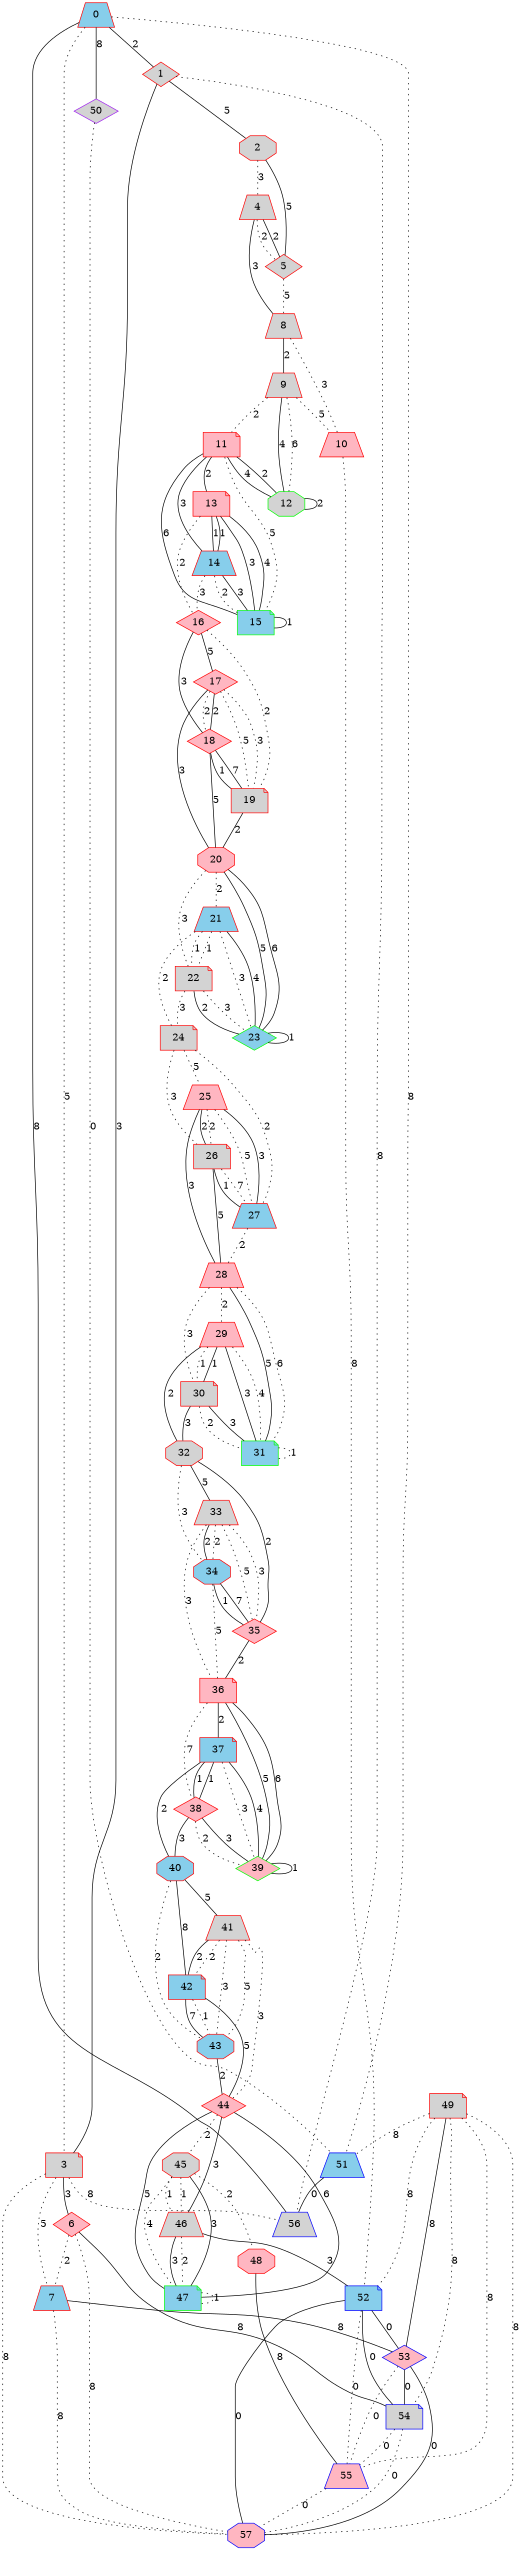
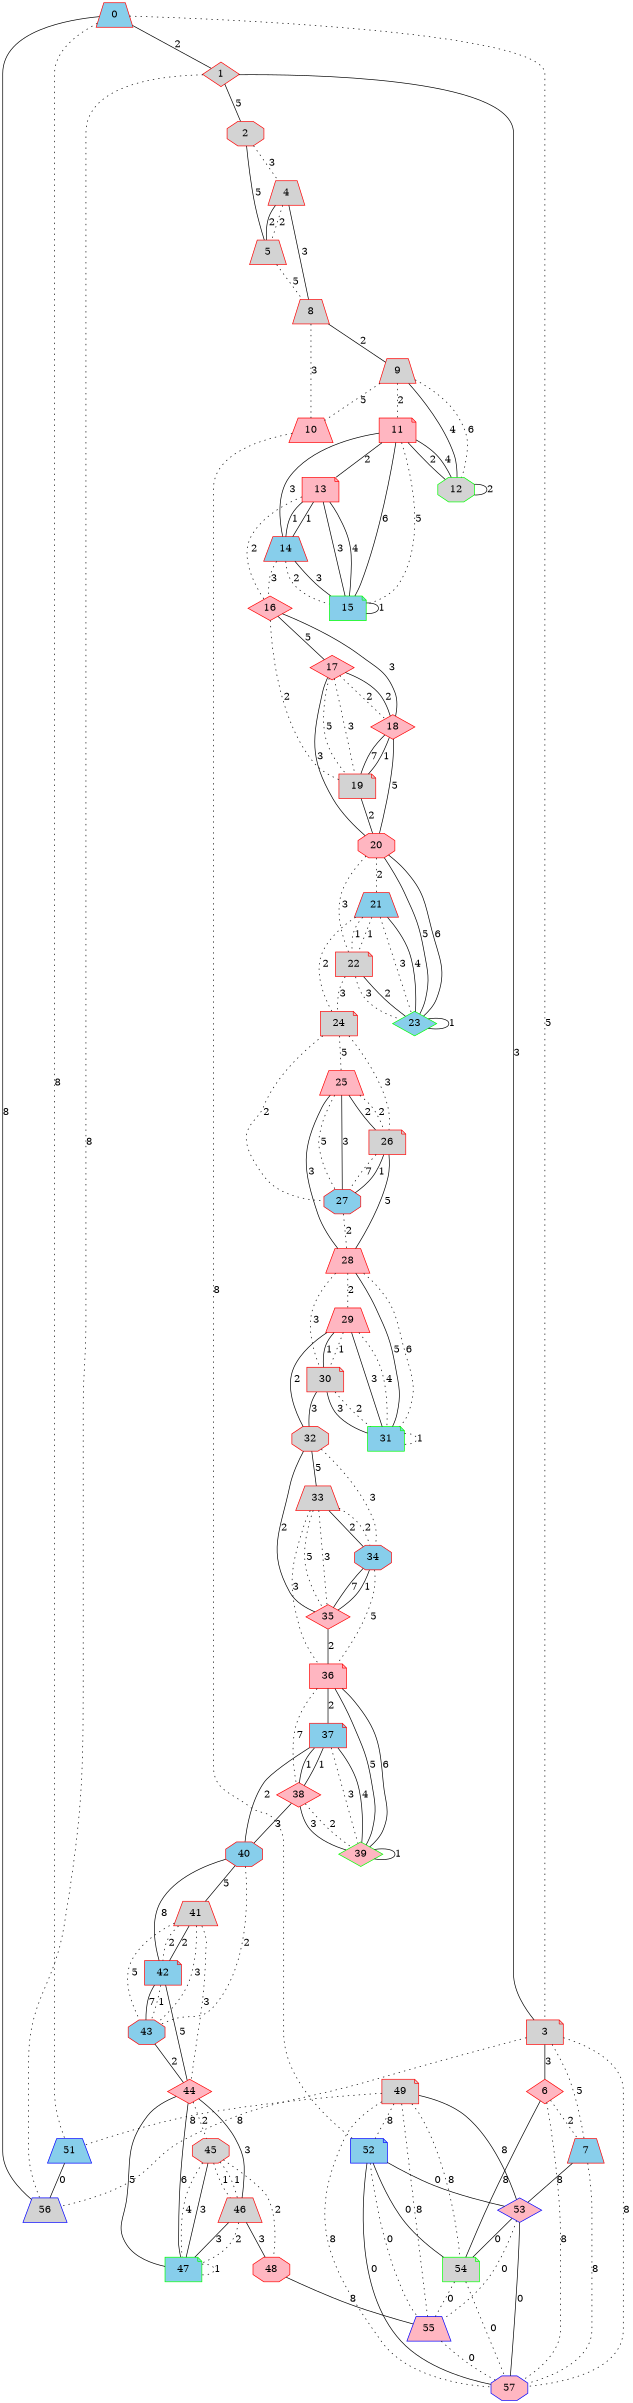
(96, 111) -> none
(284, 267) -> (268, 252)
(254, 1216) -> (342, 1202)
(279, 2248) -> (256, 2240)
(404, 2417) -> (461, 2270)
